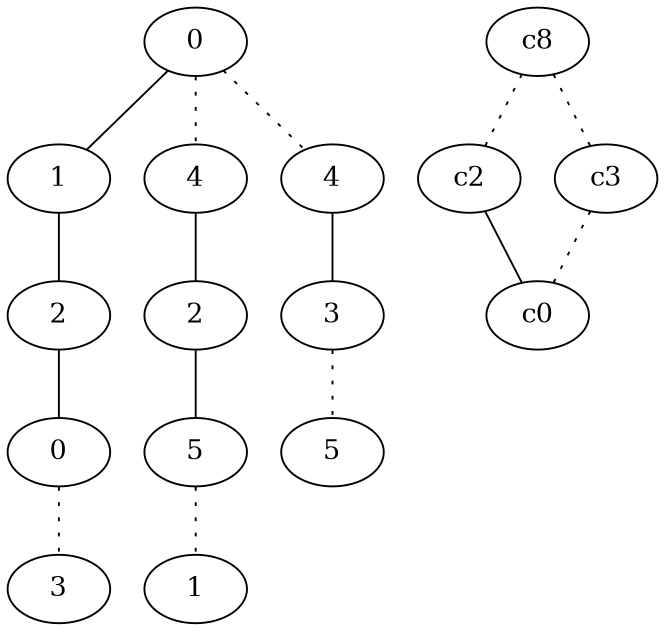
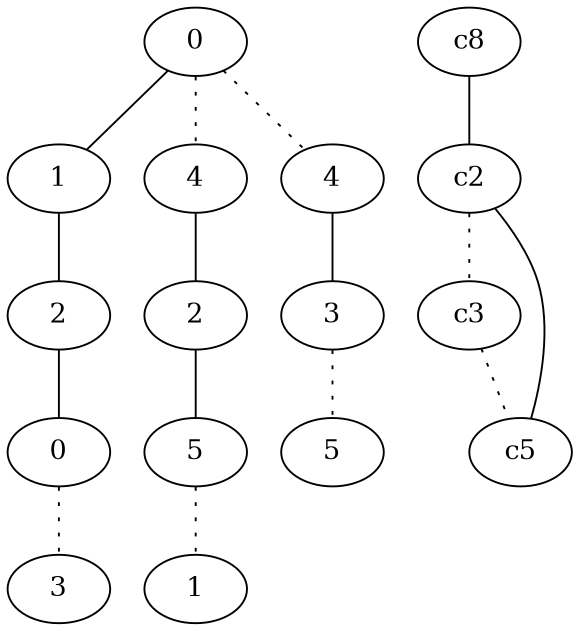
(503, 110) -> (469, 110)
(572, 110) -> (469, 247)
(538, 315) -> (521, 452)
